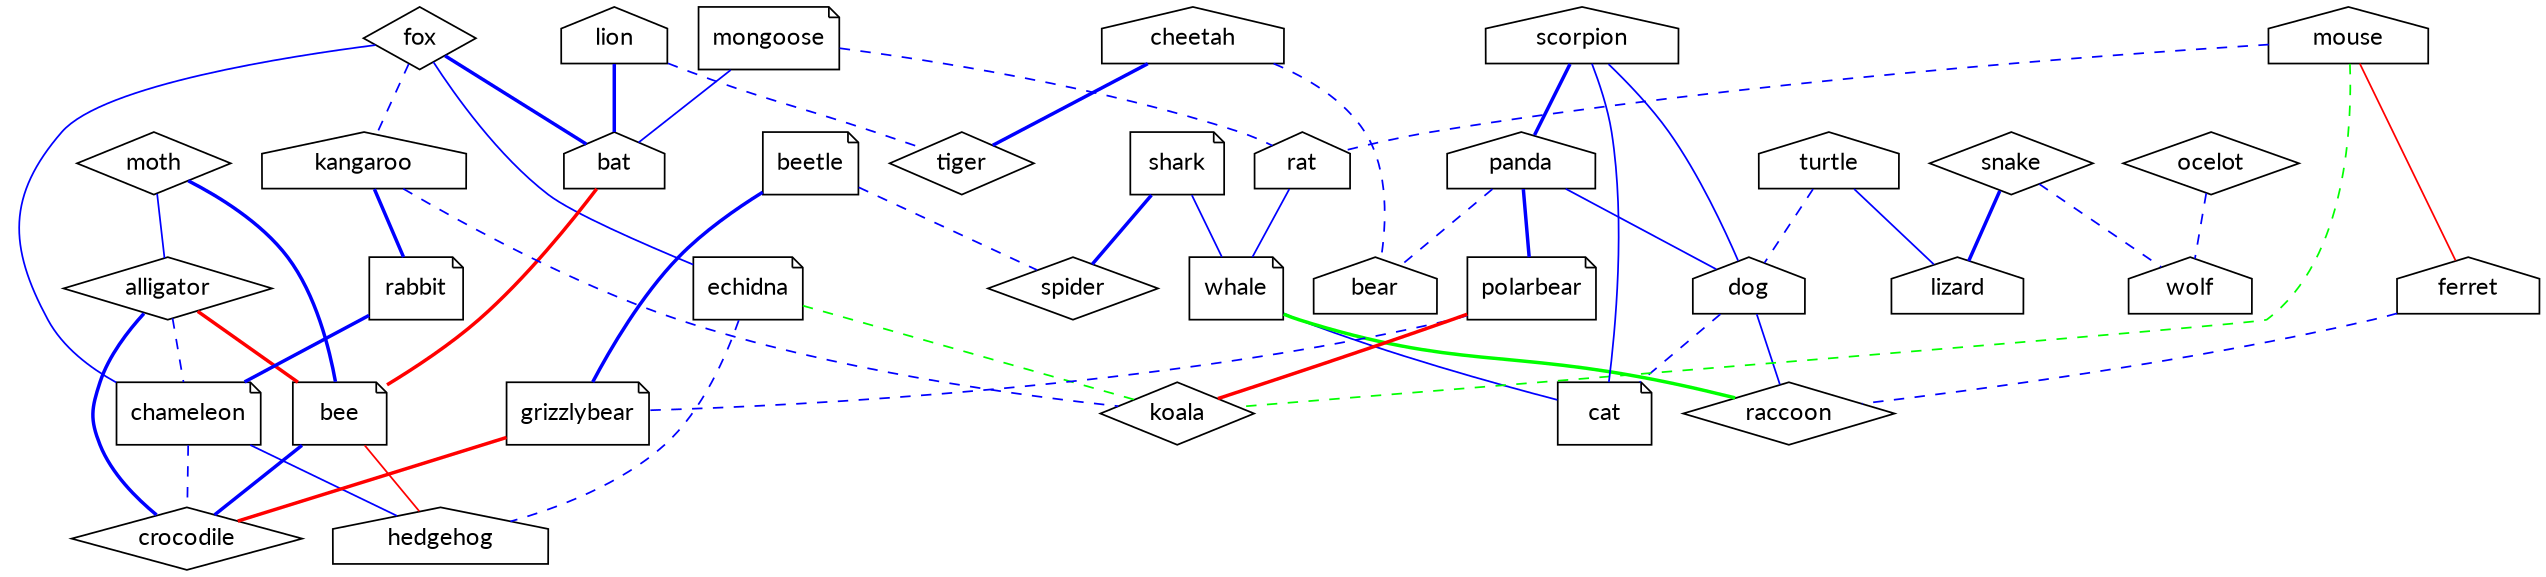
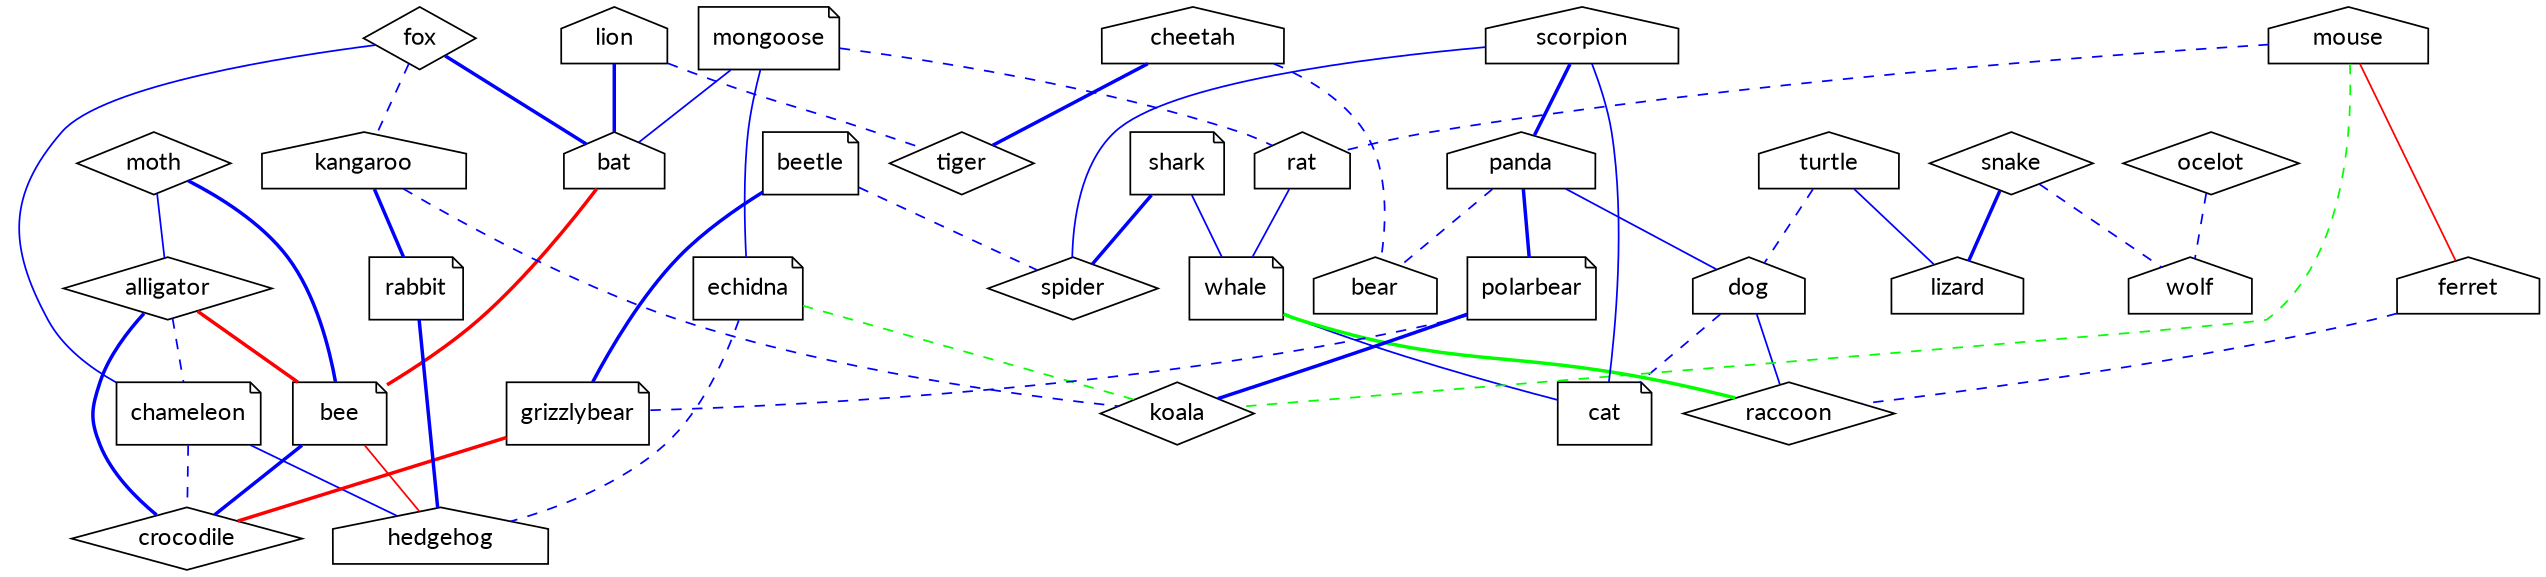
(1684, 155) -> (1229, 85)
(543, 190) -> (746, 163)
(307, 349) -> (428, 414)
(1343, 357) -> (1343, 357)
